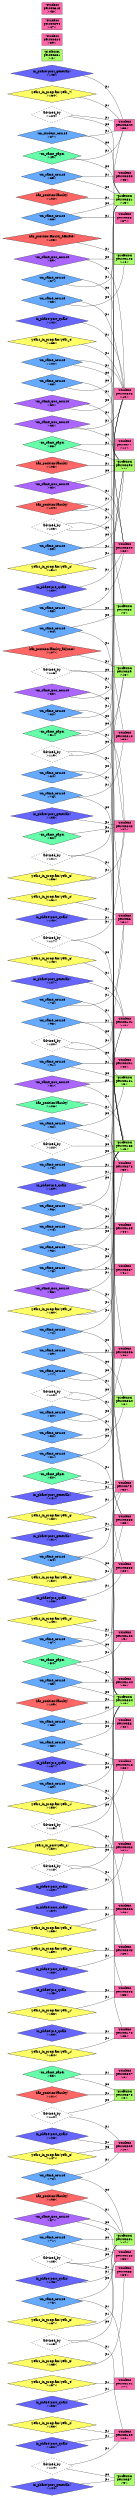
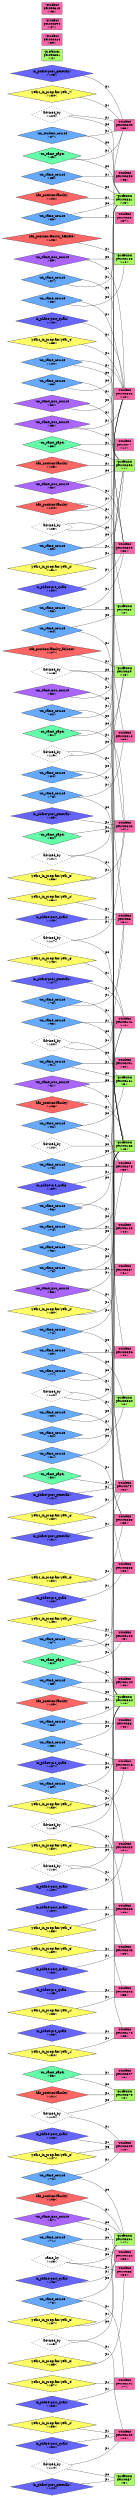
(52, 1105) -> (52, 1105)
(52, 1558) -> none
(52, 1847) -> (52, 1847)
(52, 2260) -> (52, 2260)
